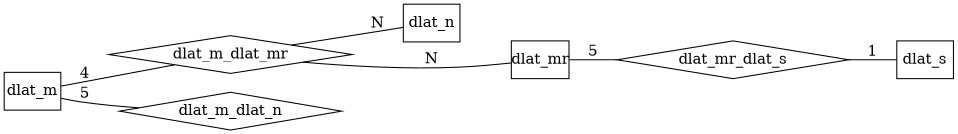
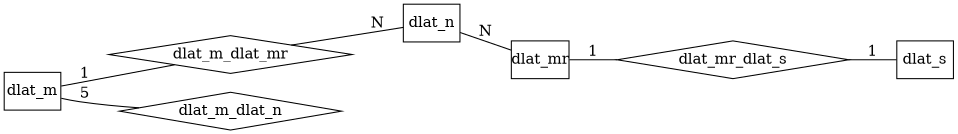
(593, 52) -> (593, 52)
(407, 68) -> (486, 41)
(85, 74) -> (85, 74)
